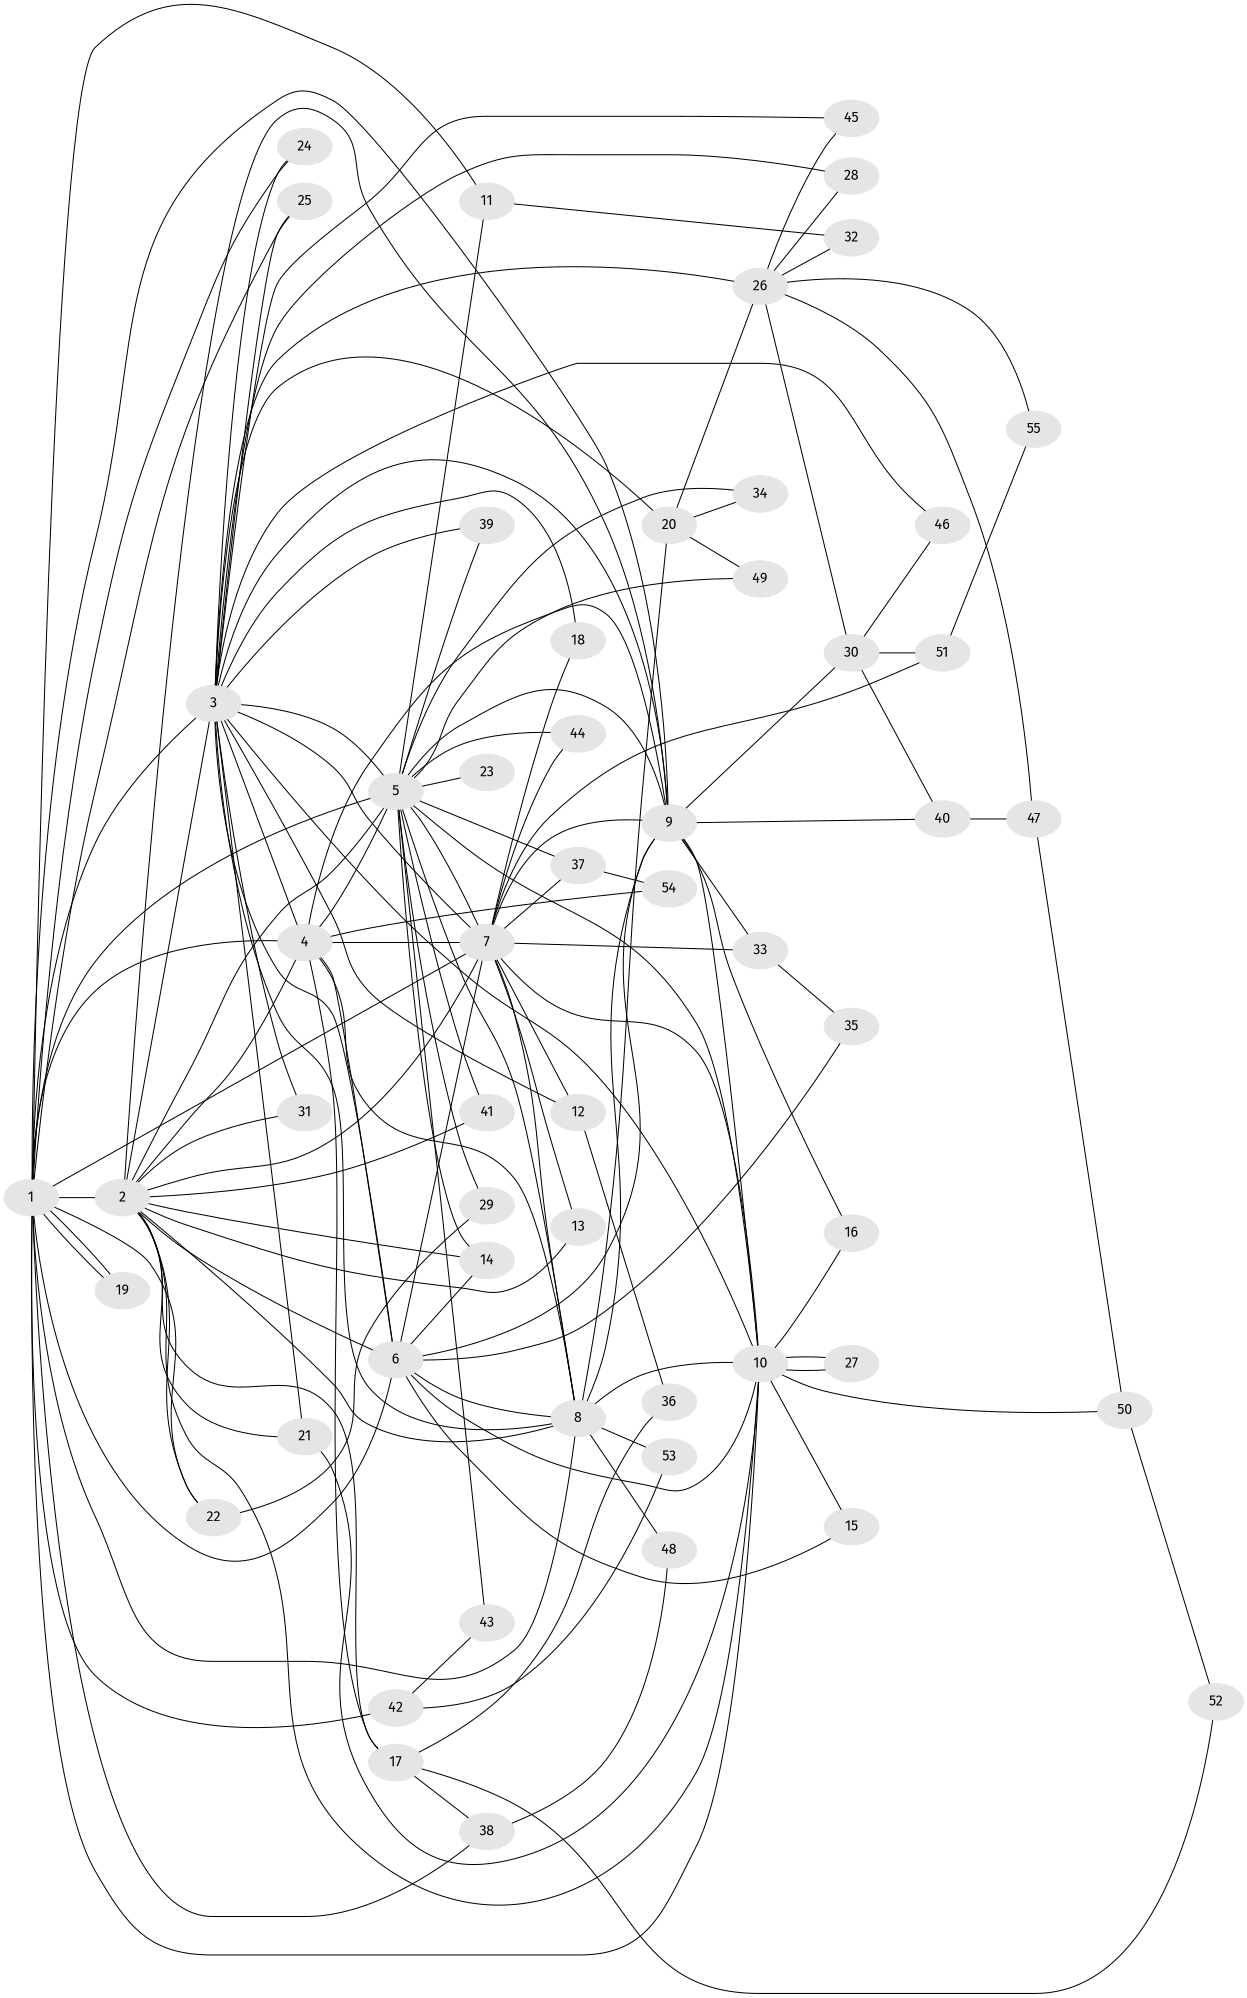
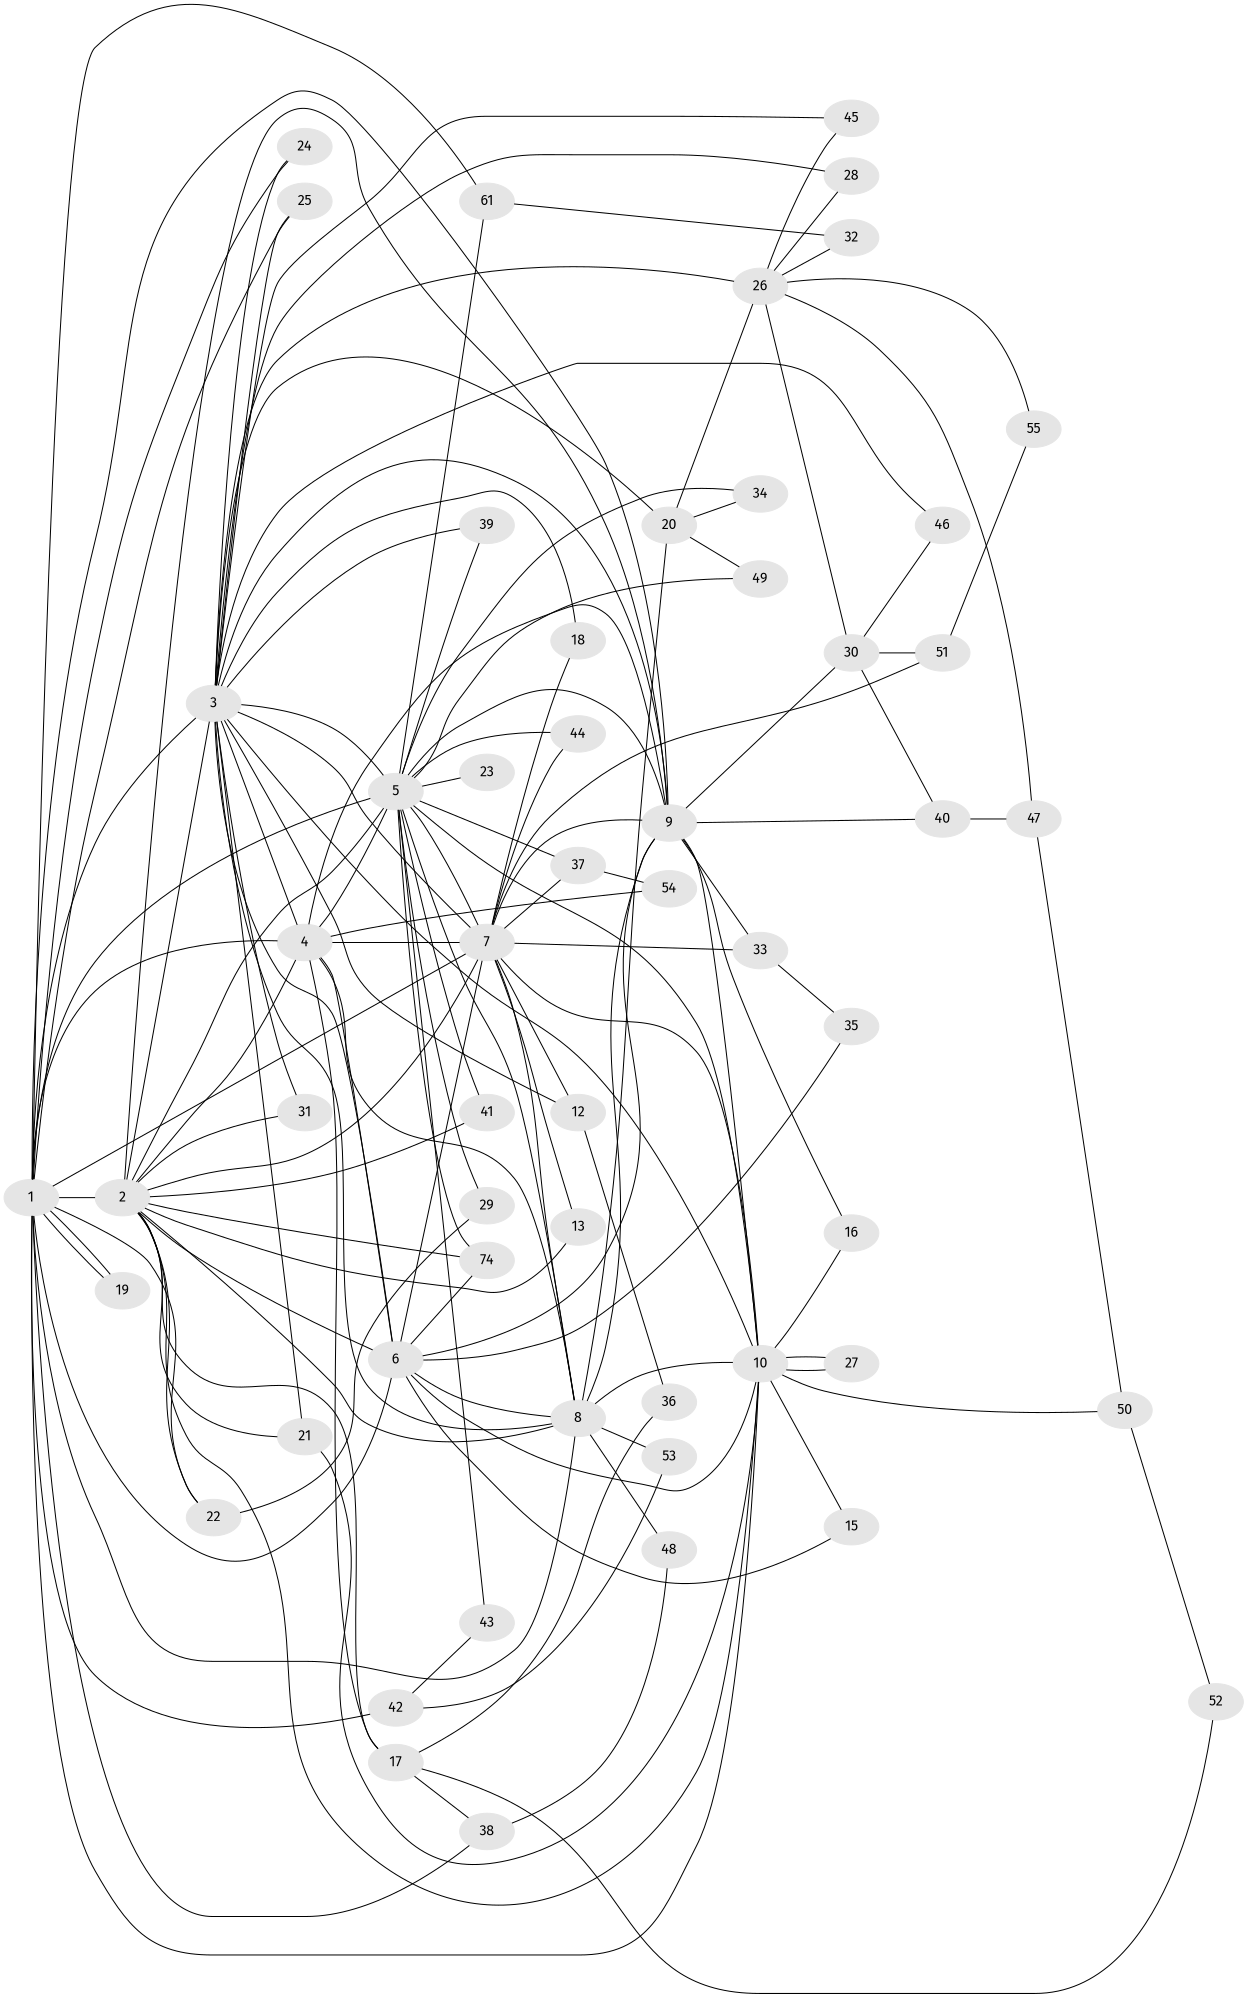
(487, 201) -> (487, 201)
(487, 1260) -> (487, 1260)
